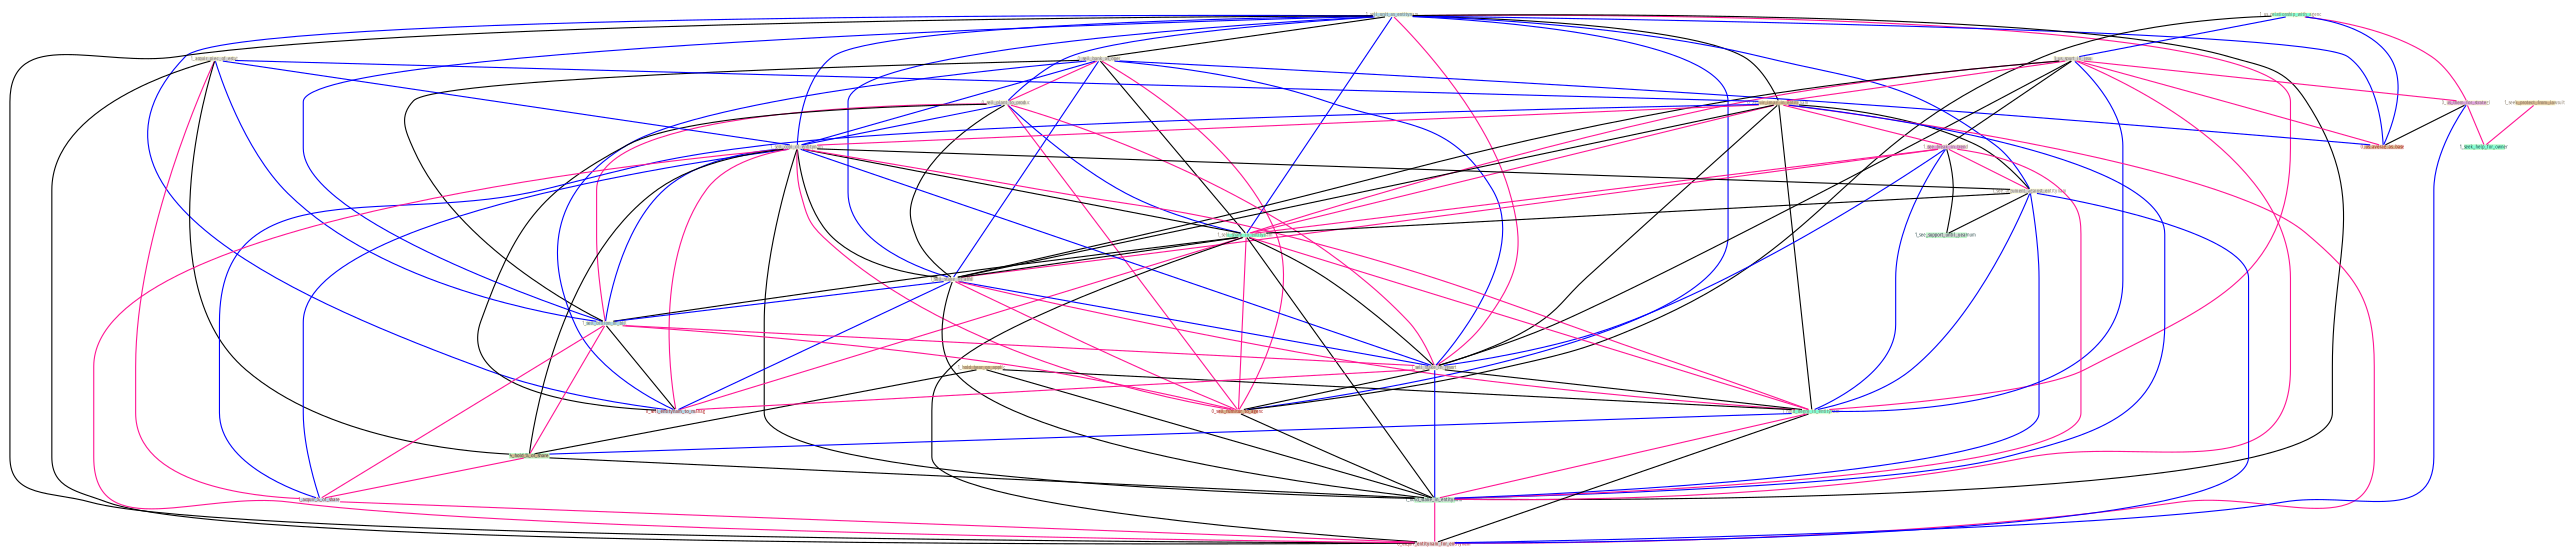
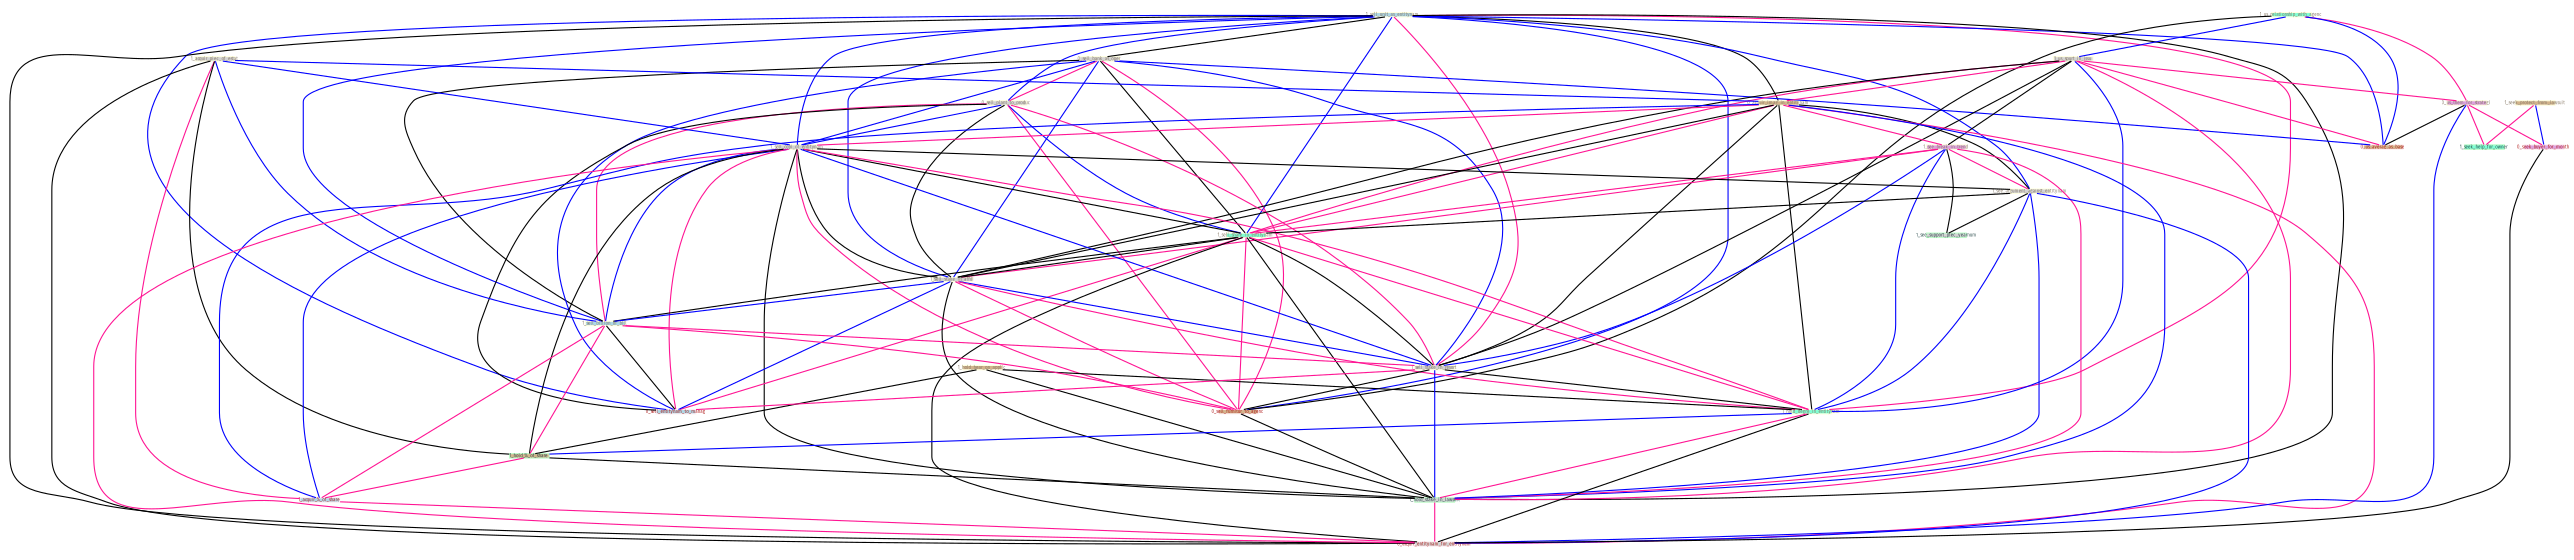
none -> (2544, 147)
(1946, 235) -> (1946, 235)
(529, 456) -> (529, 456)
(1435, 500) -> (1435, 500)
